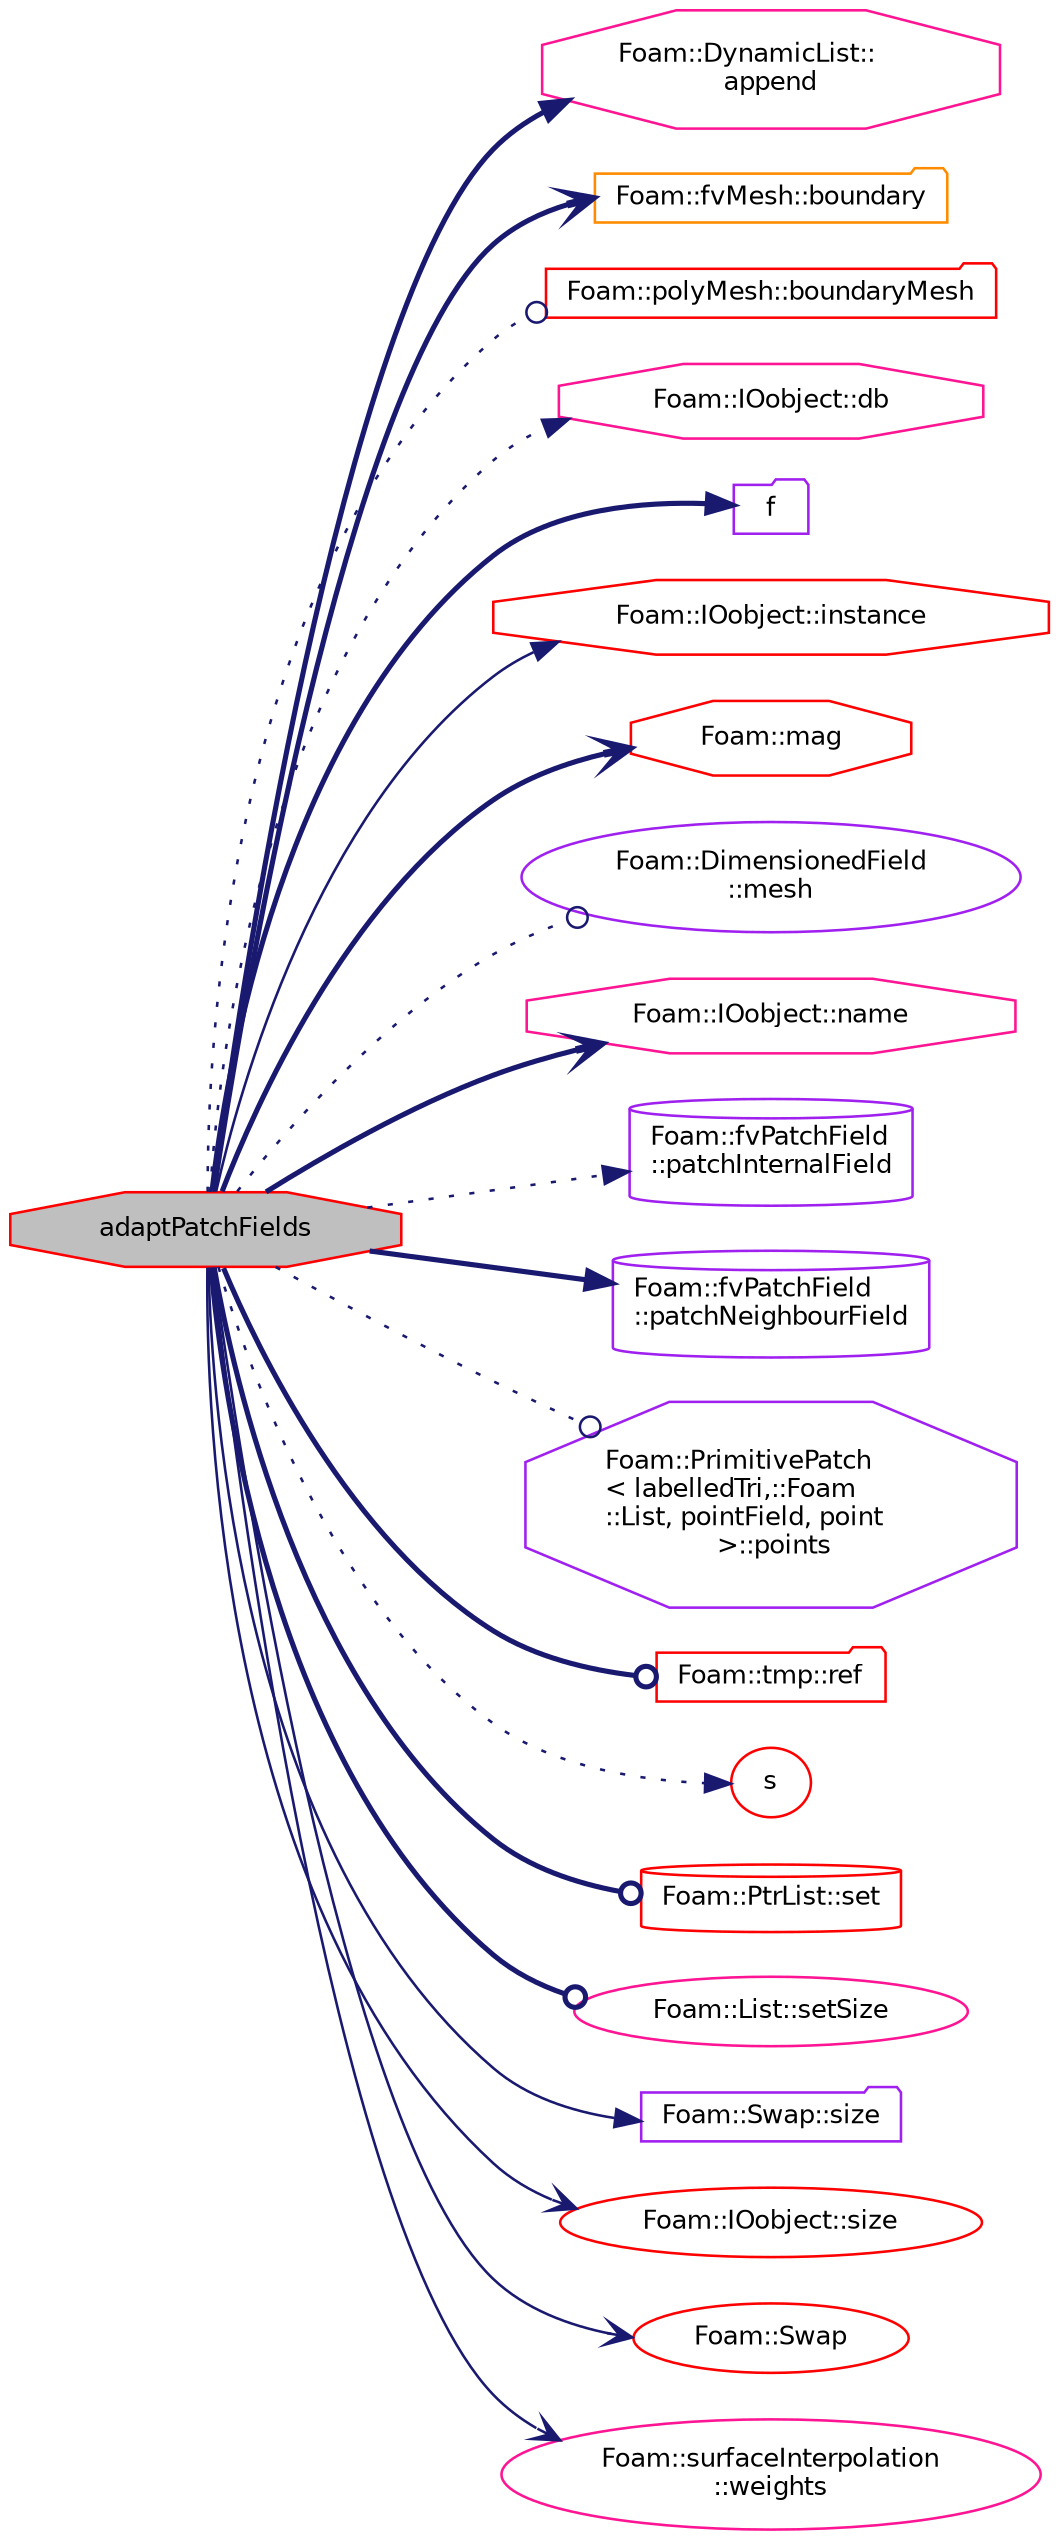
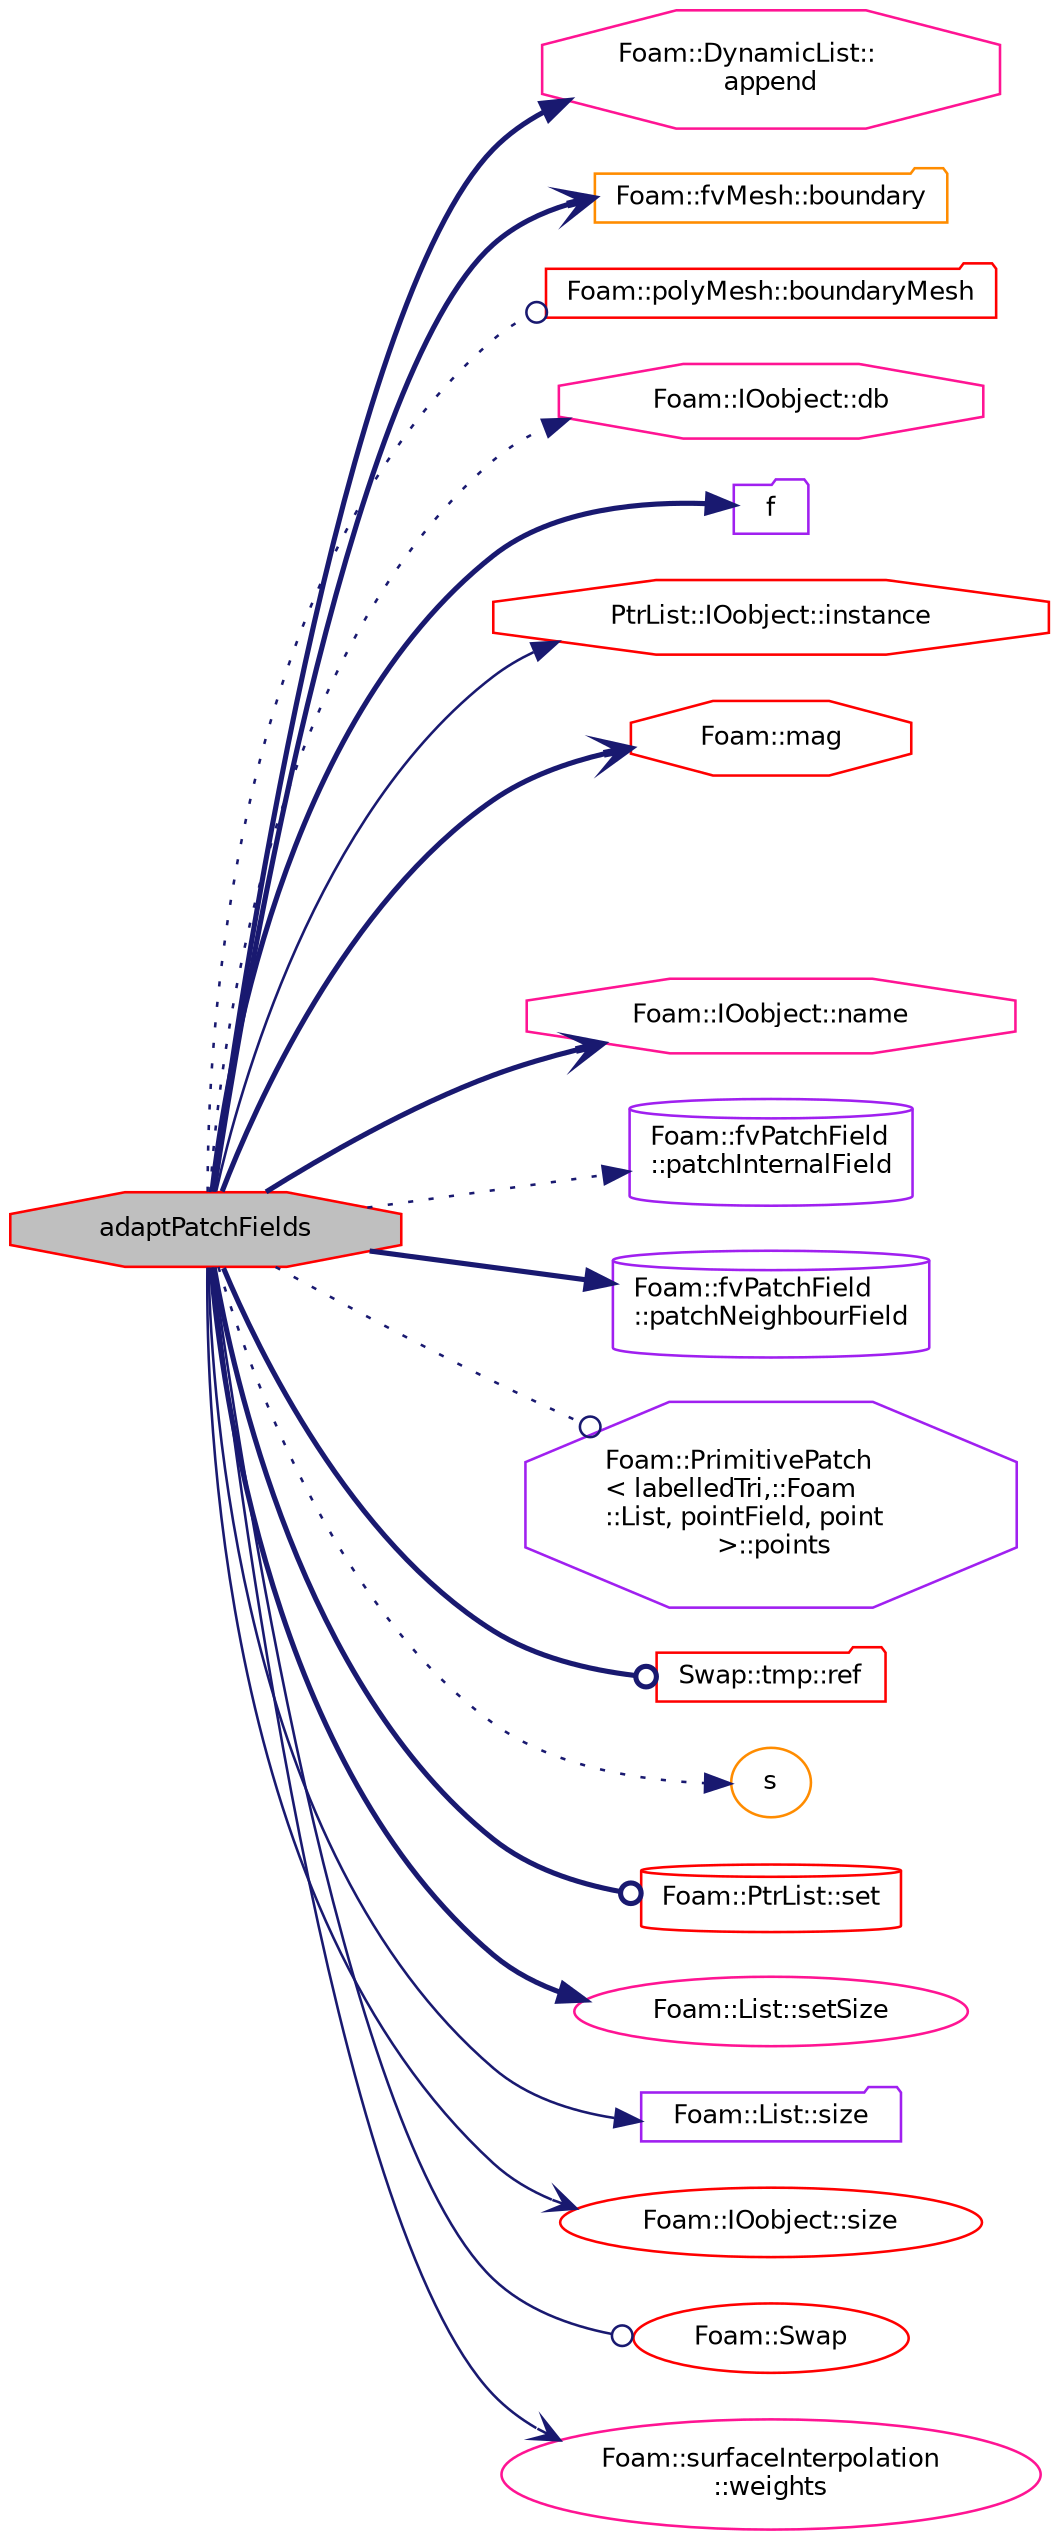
(771, 617) -> (771, 617)
(771, 877) -> none
(306, 1676) -> (306, 1676)
(771, 1677) -> (771, 1677)
(771, 1783) -> (771, 1783)
(329, 1882) -> (329, 1882)
(771, 2117) -> (771, 2117)
